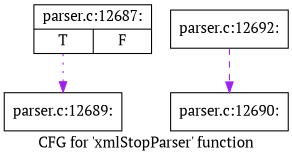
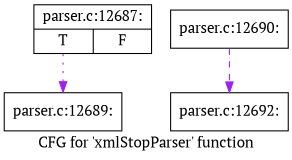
(229, 65) -> (229, 65)
